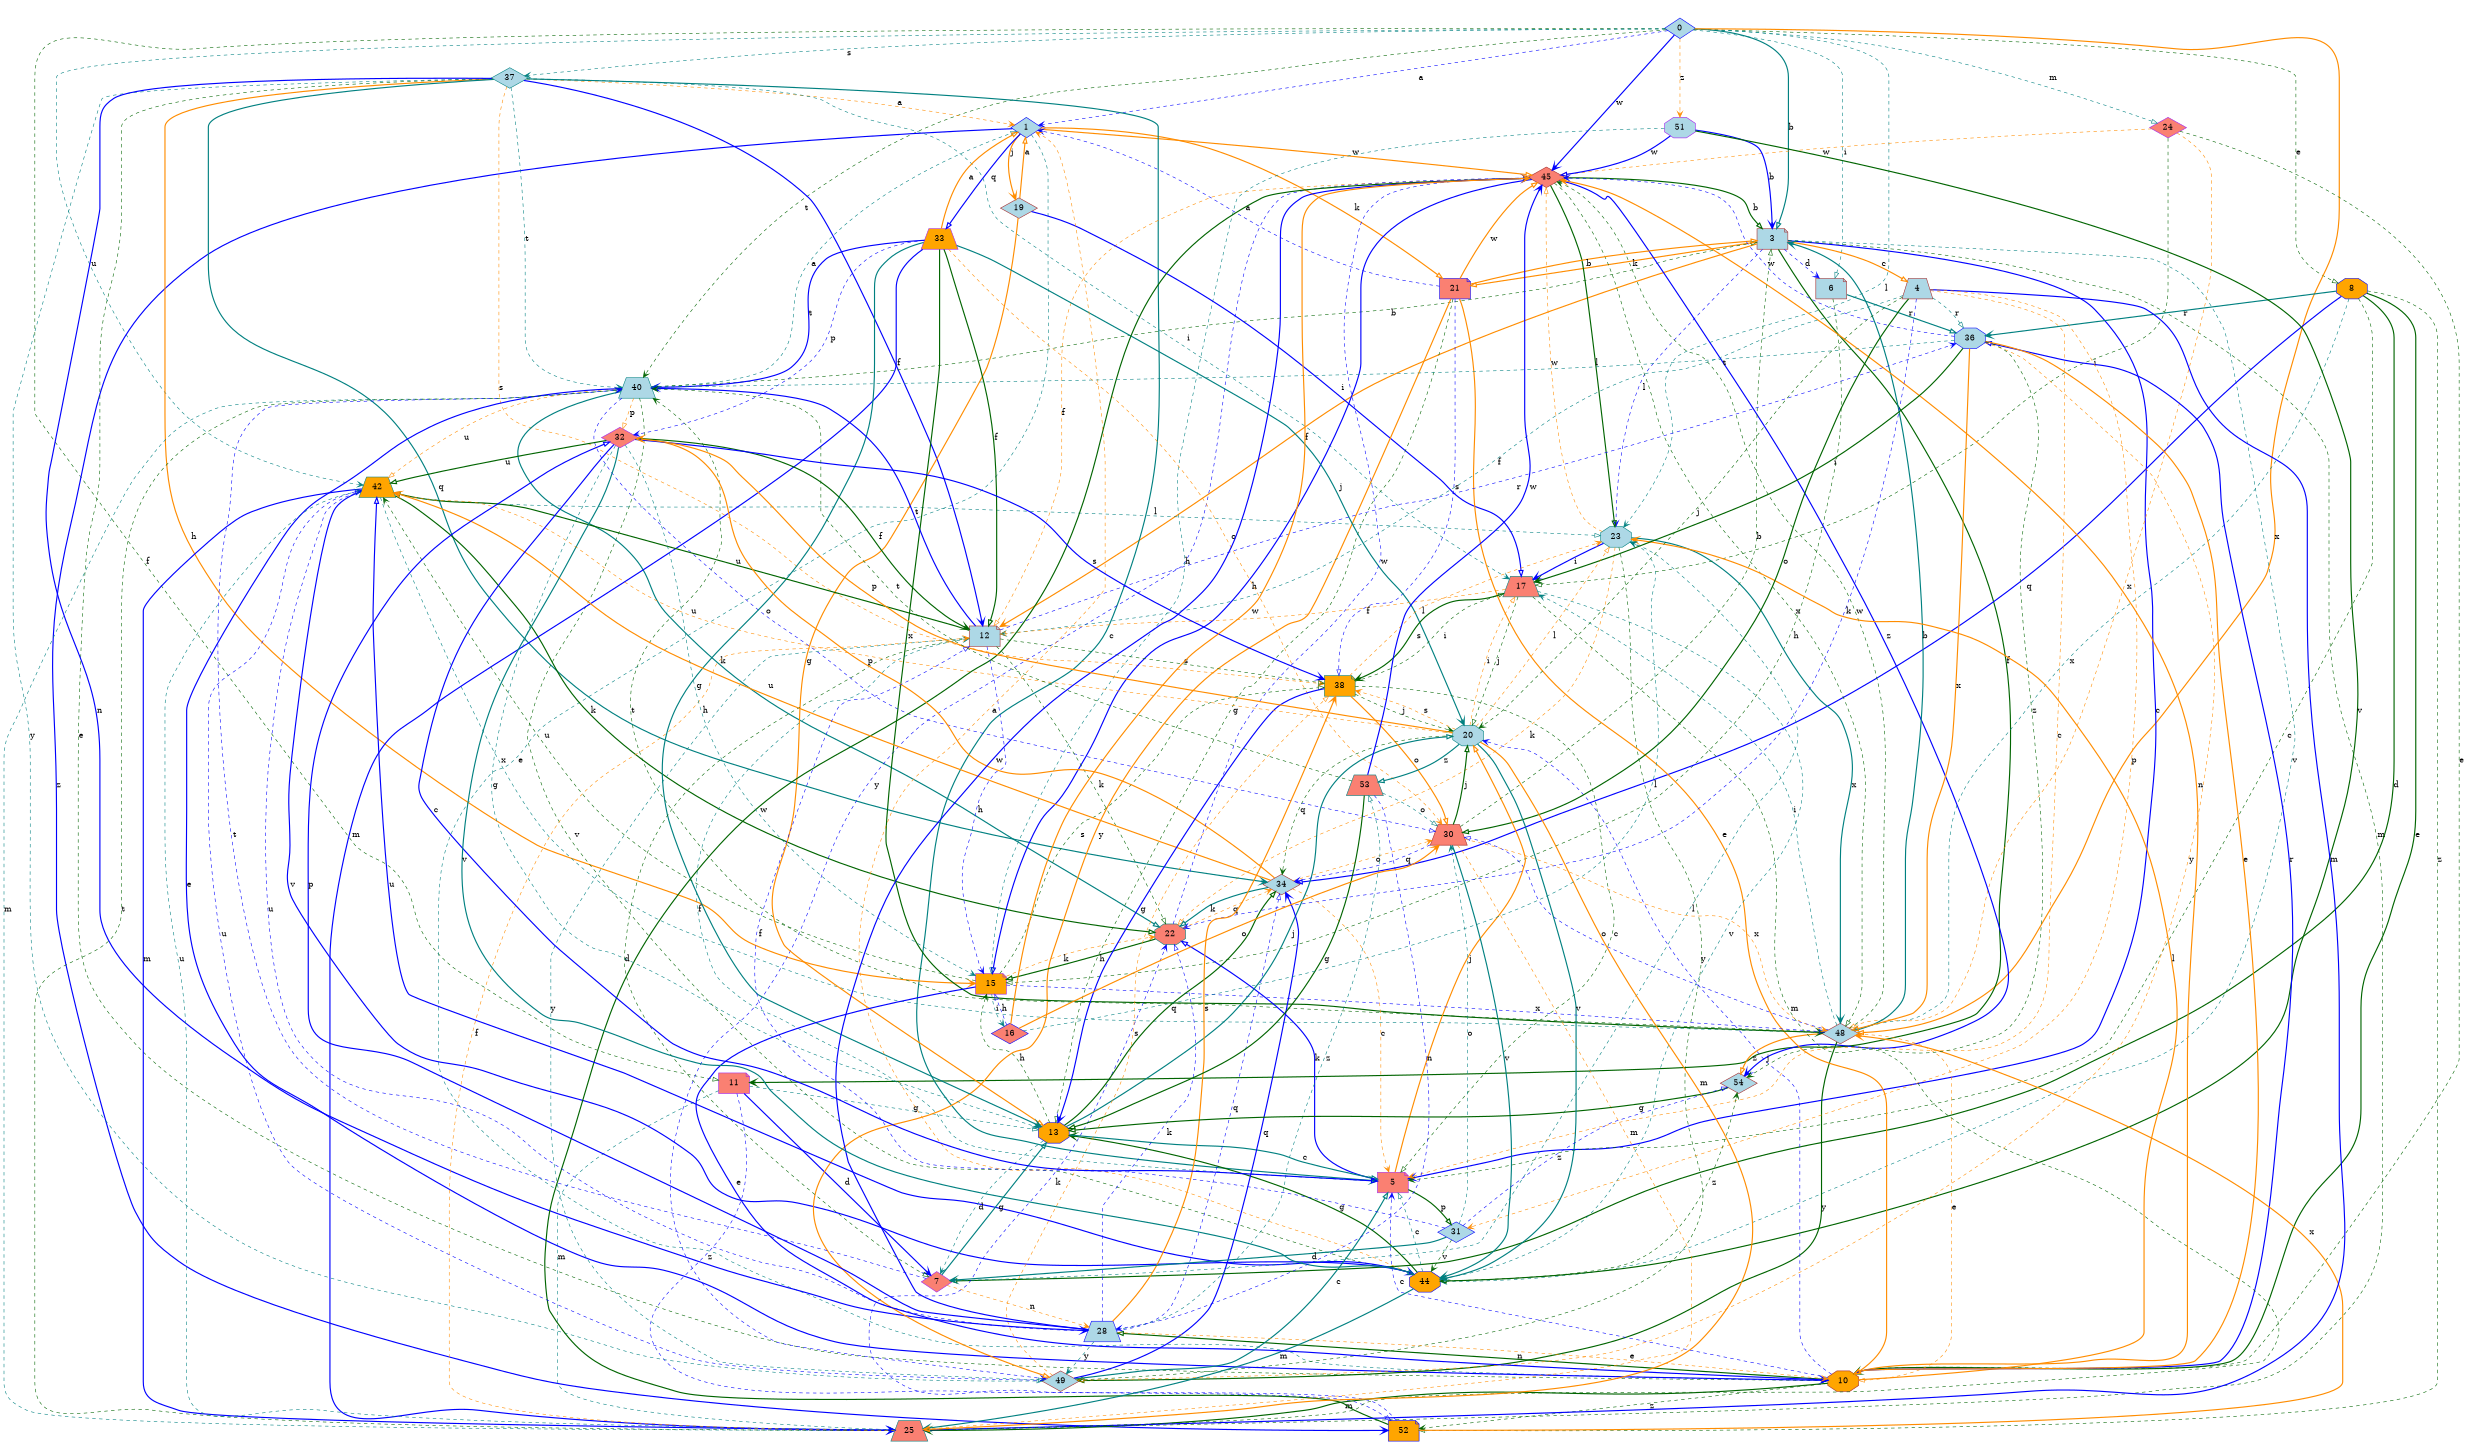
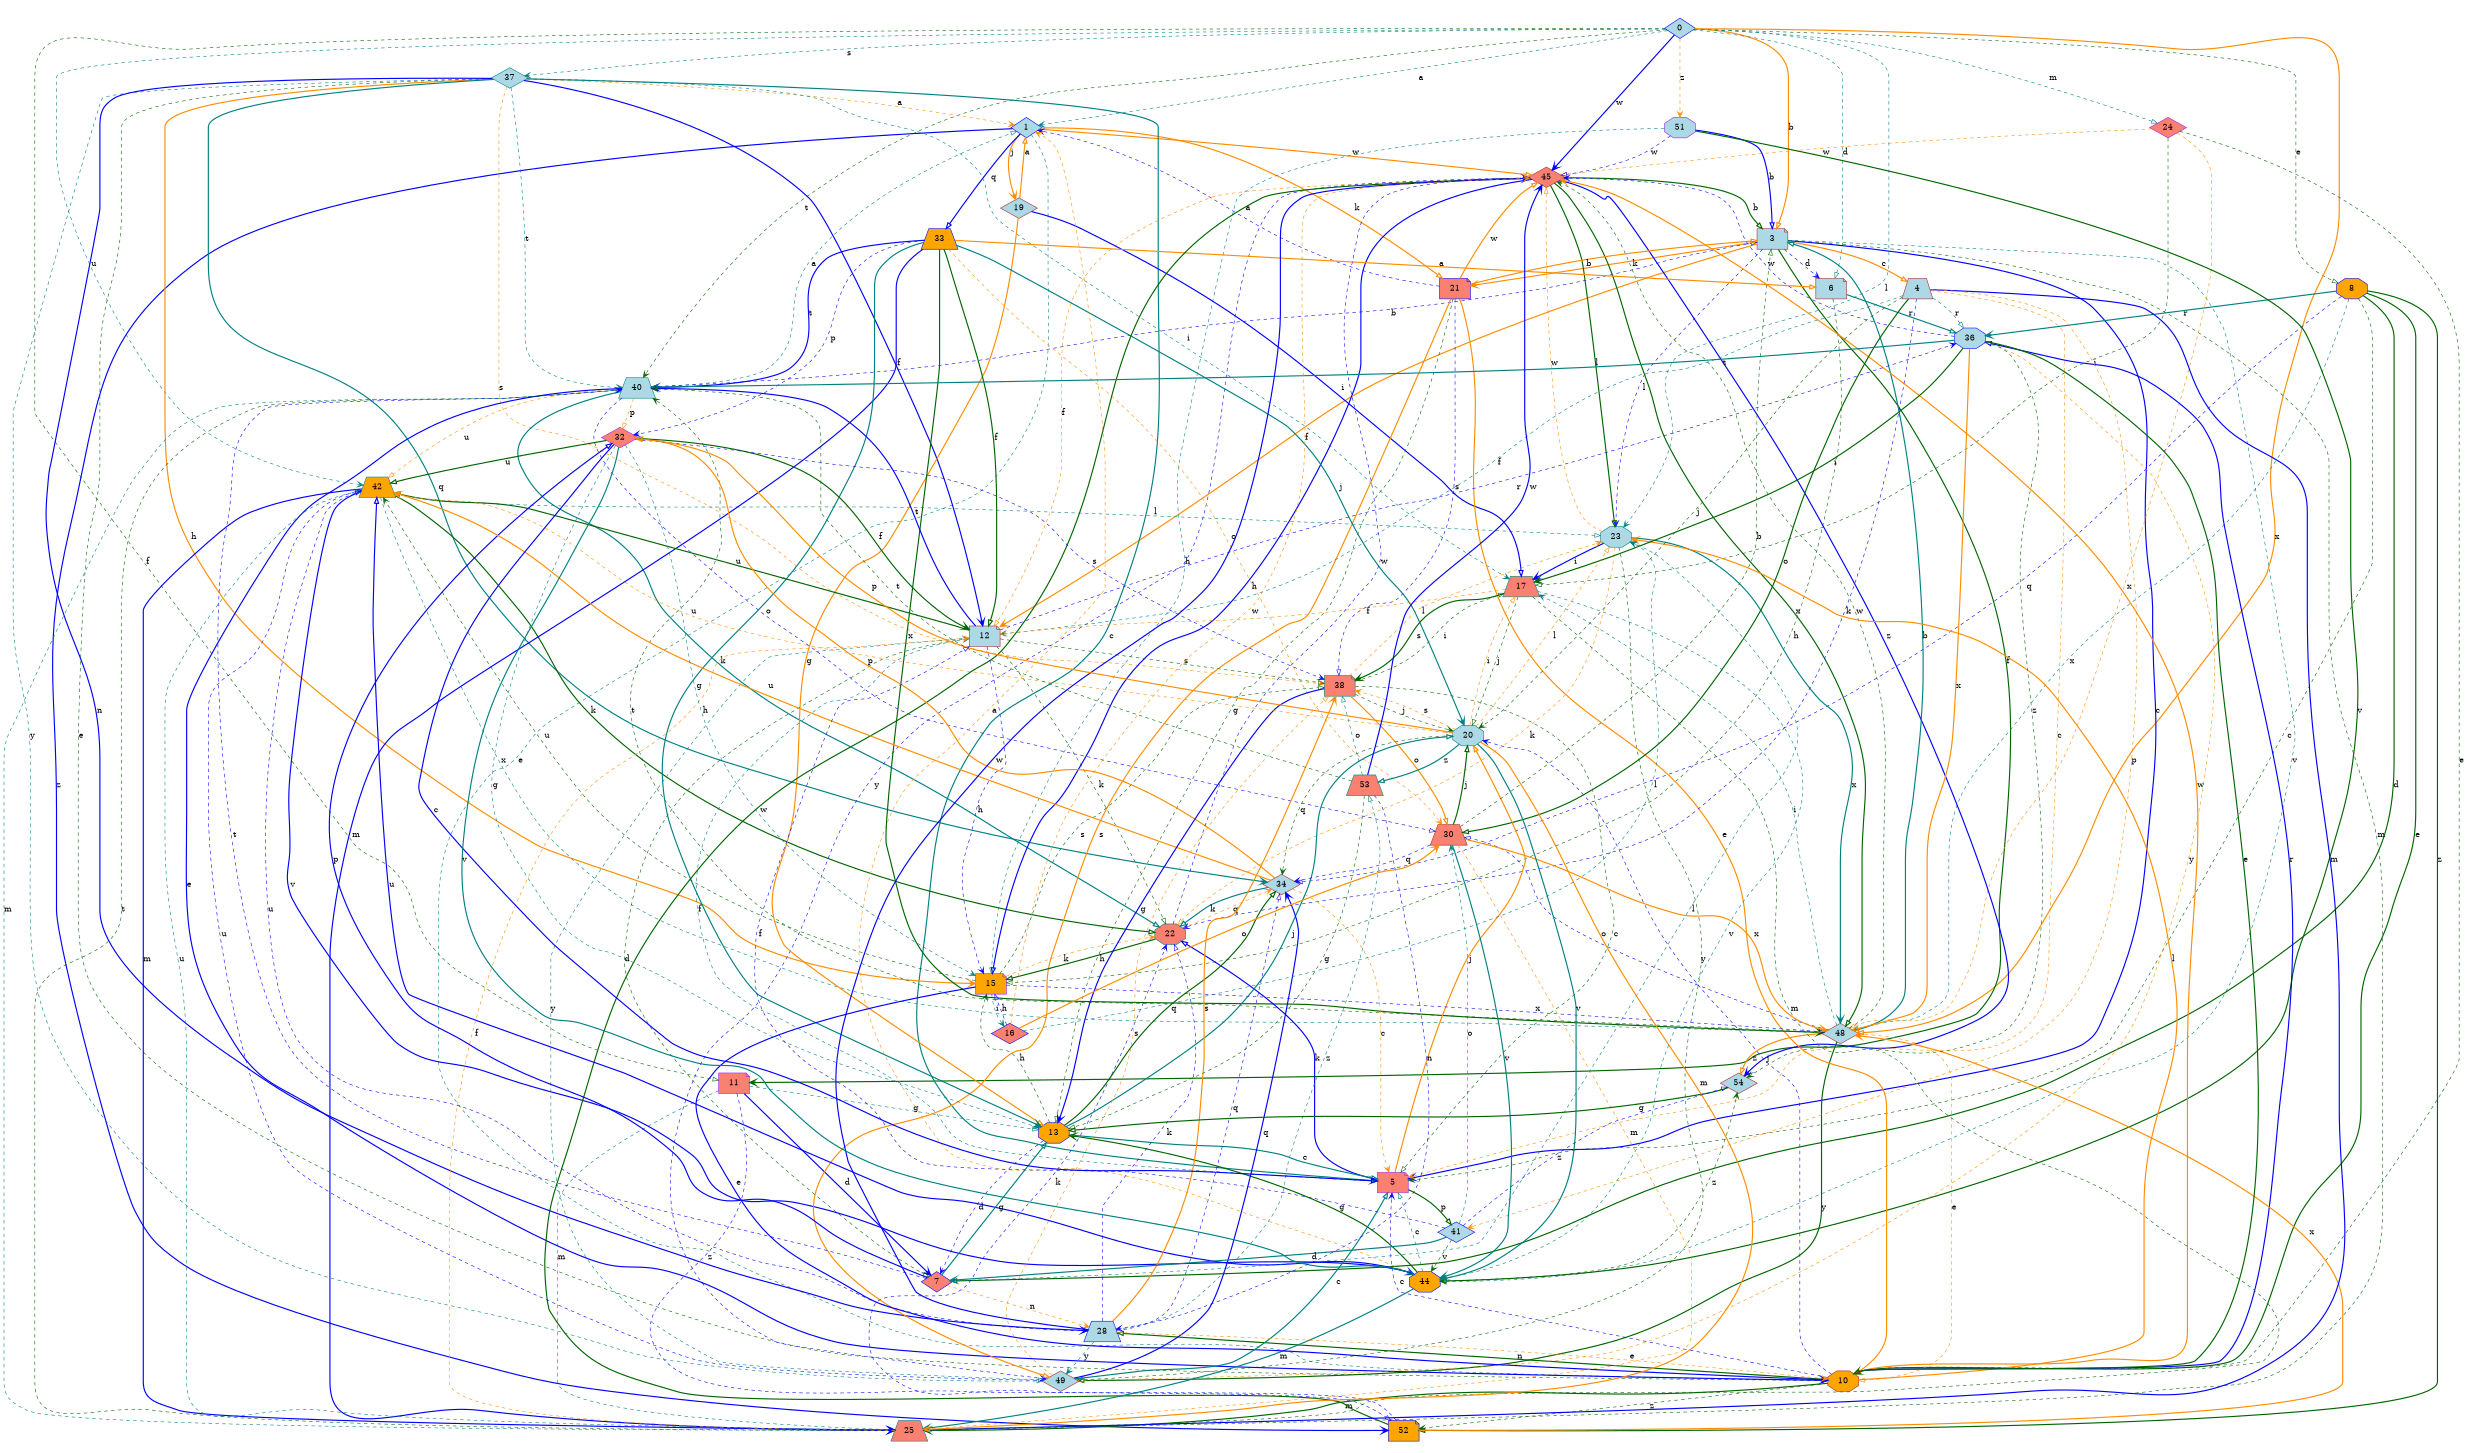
(1356, 78) -> (1356, 78)
(1788, 93) -> (1788, 93)
(1759, 149) -> (1759, 149)
(1846, 152) -> (1846, 152)
(1621, 162) -> (1621, 162)
(965, 172) -> (1382, 264)
(940, 239) -> (940, 239)
(1617, 263) -> (1617, 263)
(1203, 326) -> (1203, 326)
(1339, 375) -> (1339, 375)
(1016, 505) -> (1016, 505)
(1283, 548) -> (1283, 548)
(1786, 603) -> (1786, 603)
(1922, 630) -> (1922, 630)
(1872, 681) -> (1872, 681)
(1340, 686) -> (1340, 686)
(942, 718) -> (942, 718)
(2201, 785) -> (2201, 785)
(1409, 806) -> (1353, 738)
(1101, 835) -> (1101, 835)
(1360, 861) -> none
(1667, 911) -> (1667, 911)
(2253, 968) -> (2253, 968)
(739, 1031) -> none
(1266, 1032) -> (1266, 1032)
(369, 1051) -> (384, 971)
(983, 1197) -> (983, 1197)
(1456, 1232) -> (1456, 1232)
(937, 1282) -> (937, 1282)
(2437, 1323) -> (2437, 1323)
